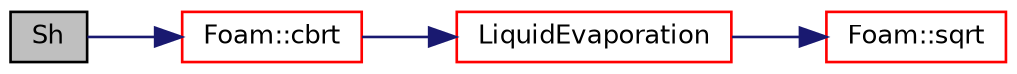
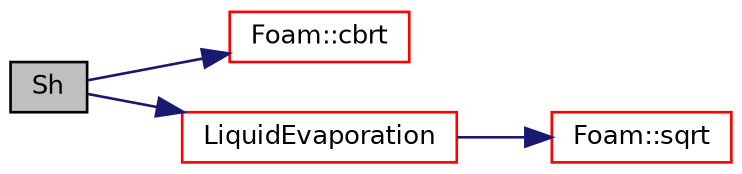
(395, 37) -> (122, 100)
